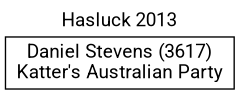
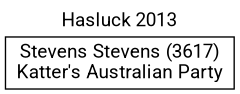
(120, 63) -> (120, 63)
